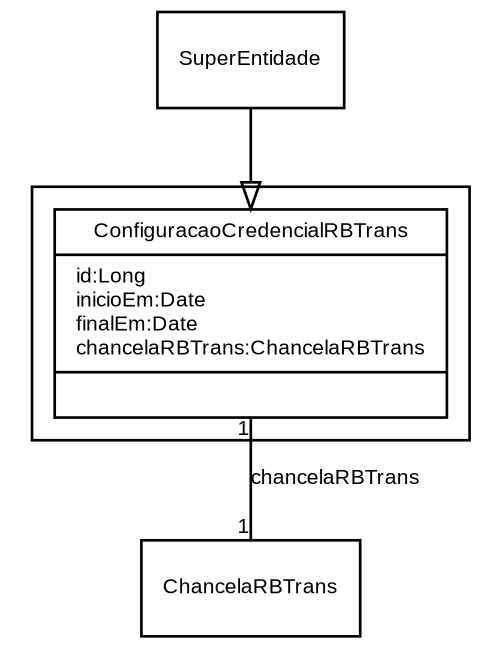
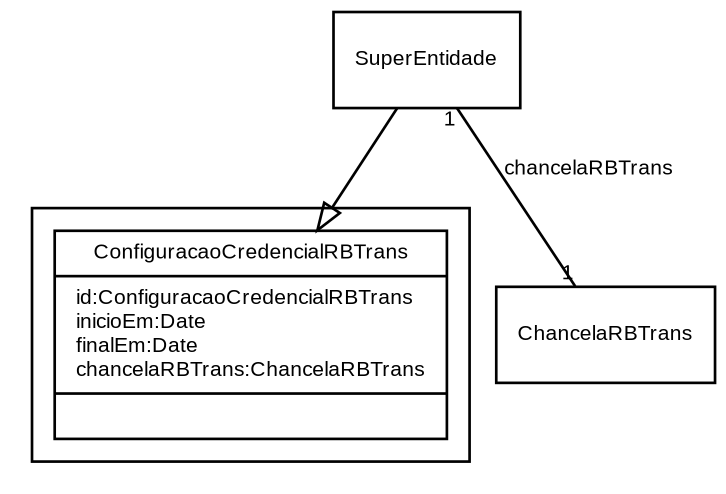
(112, 276) -> (245, 297)
(251, 479) -> (516, 197)
